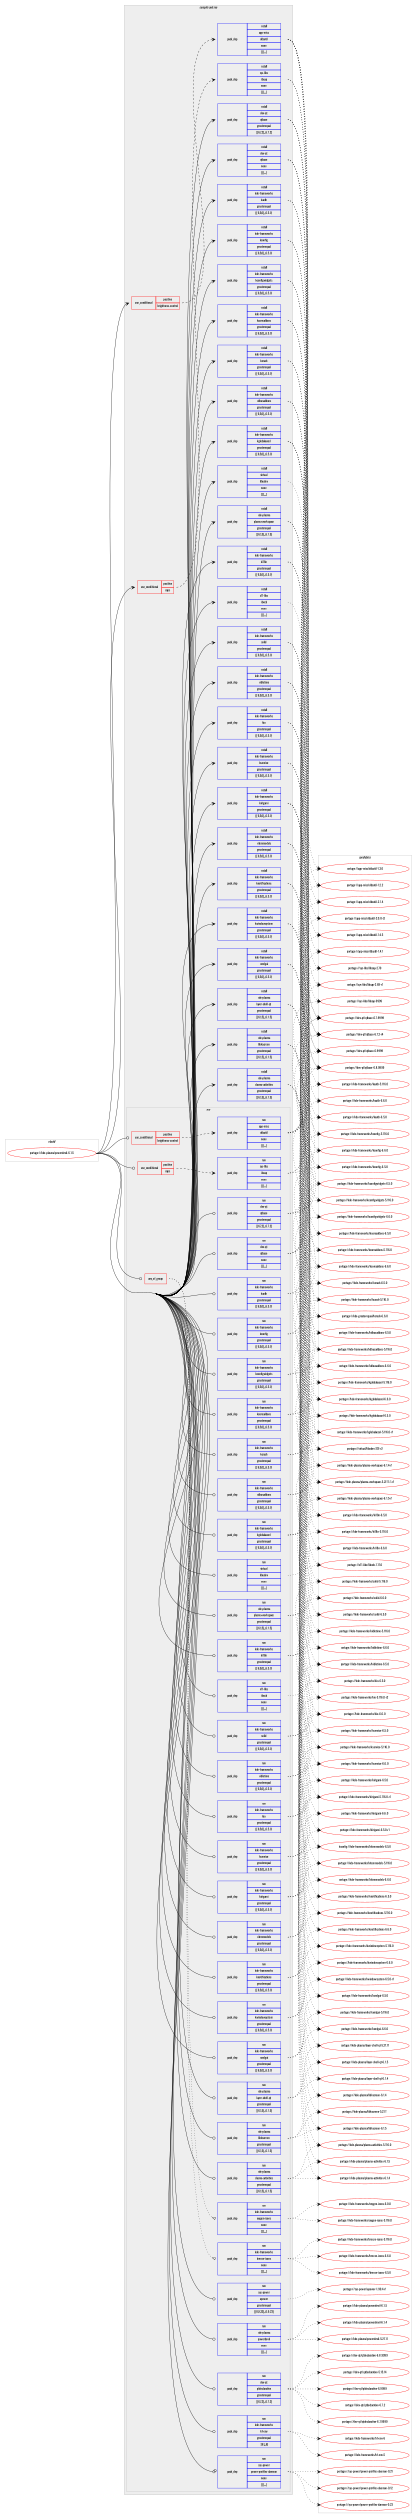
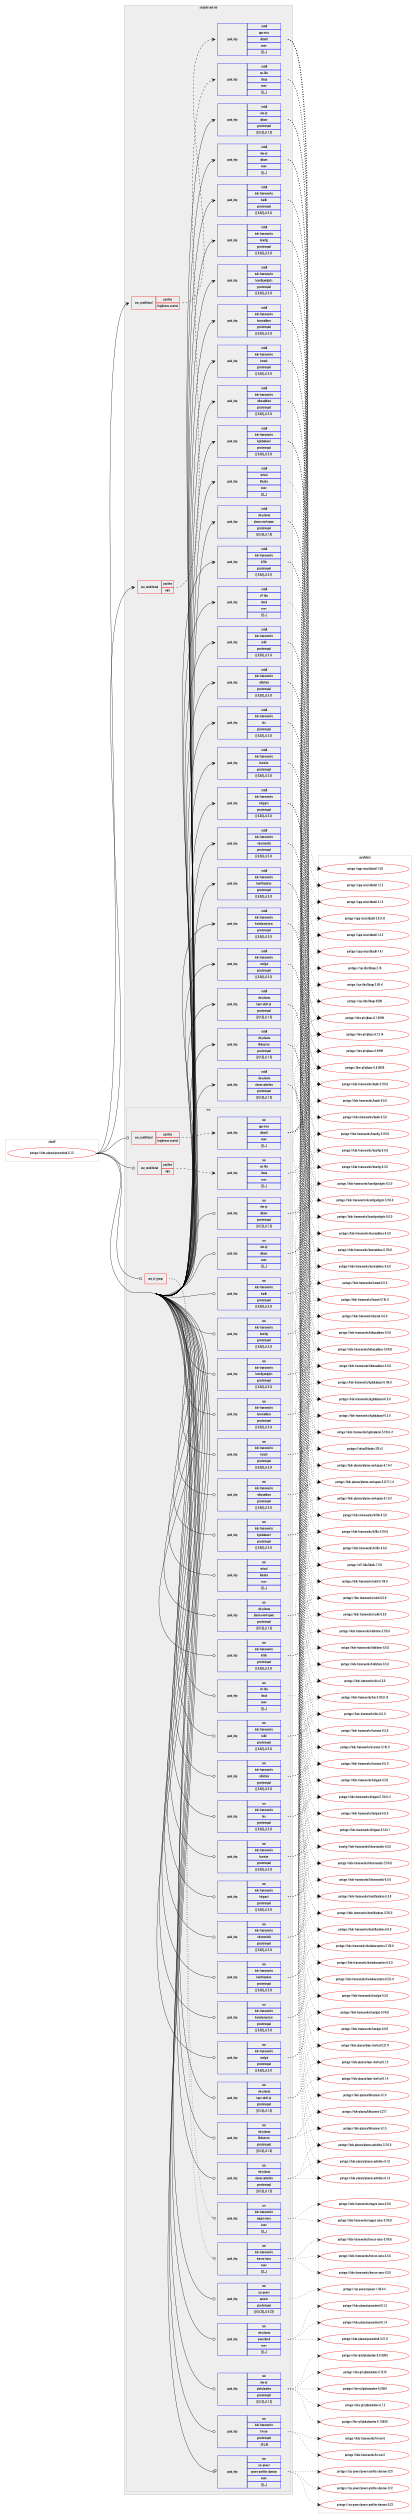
(365, 1316) -> (365, 1316)
